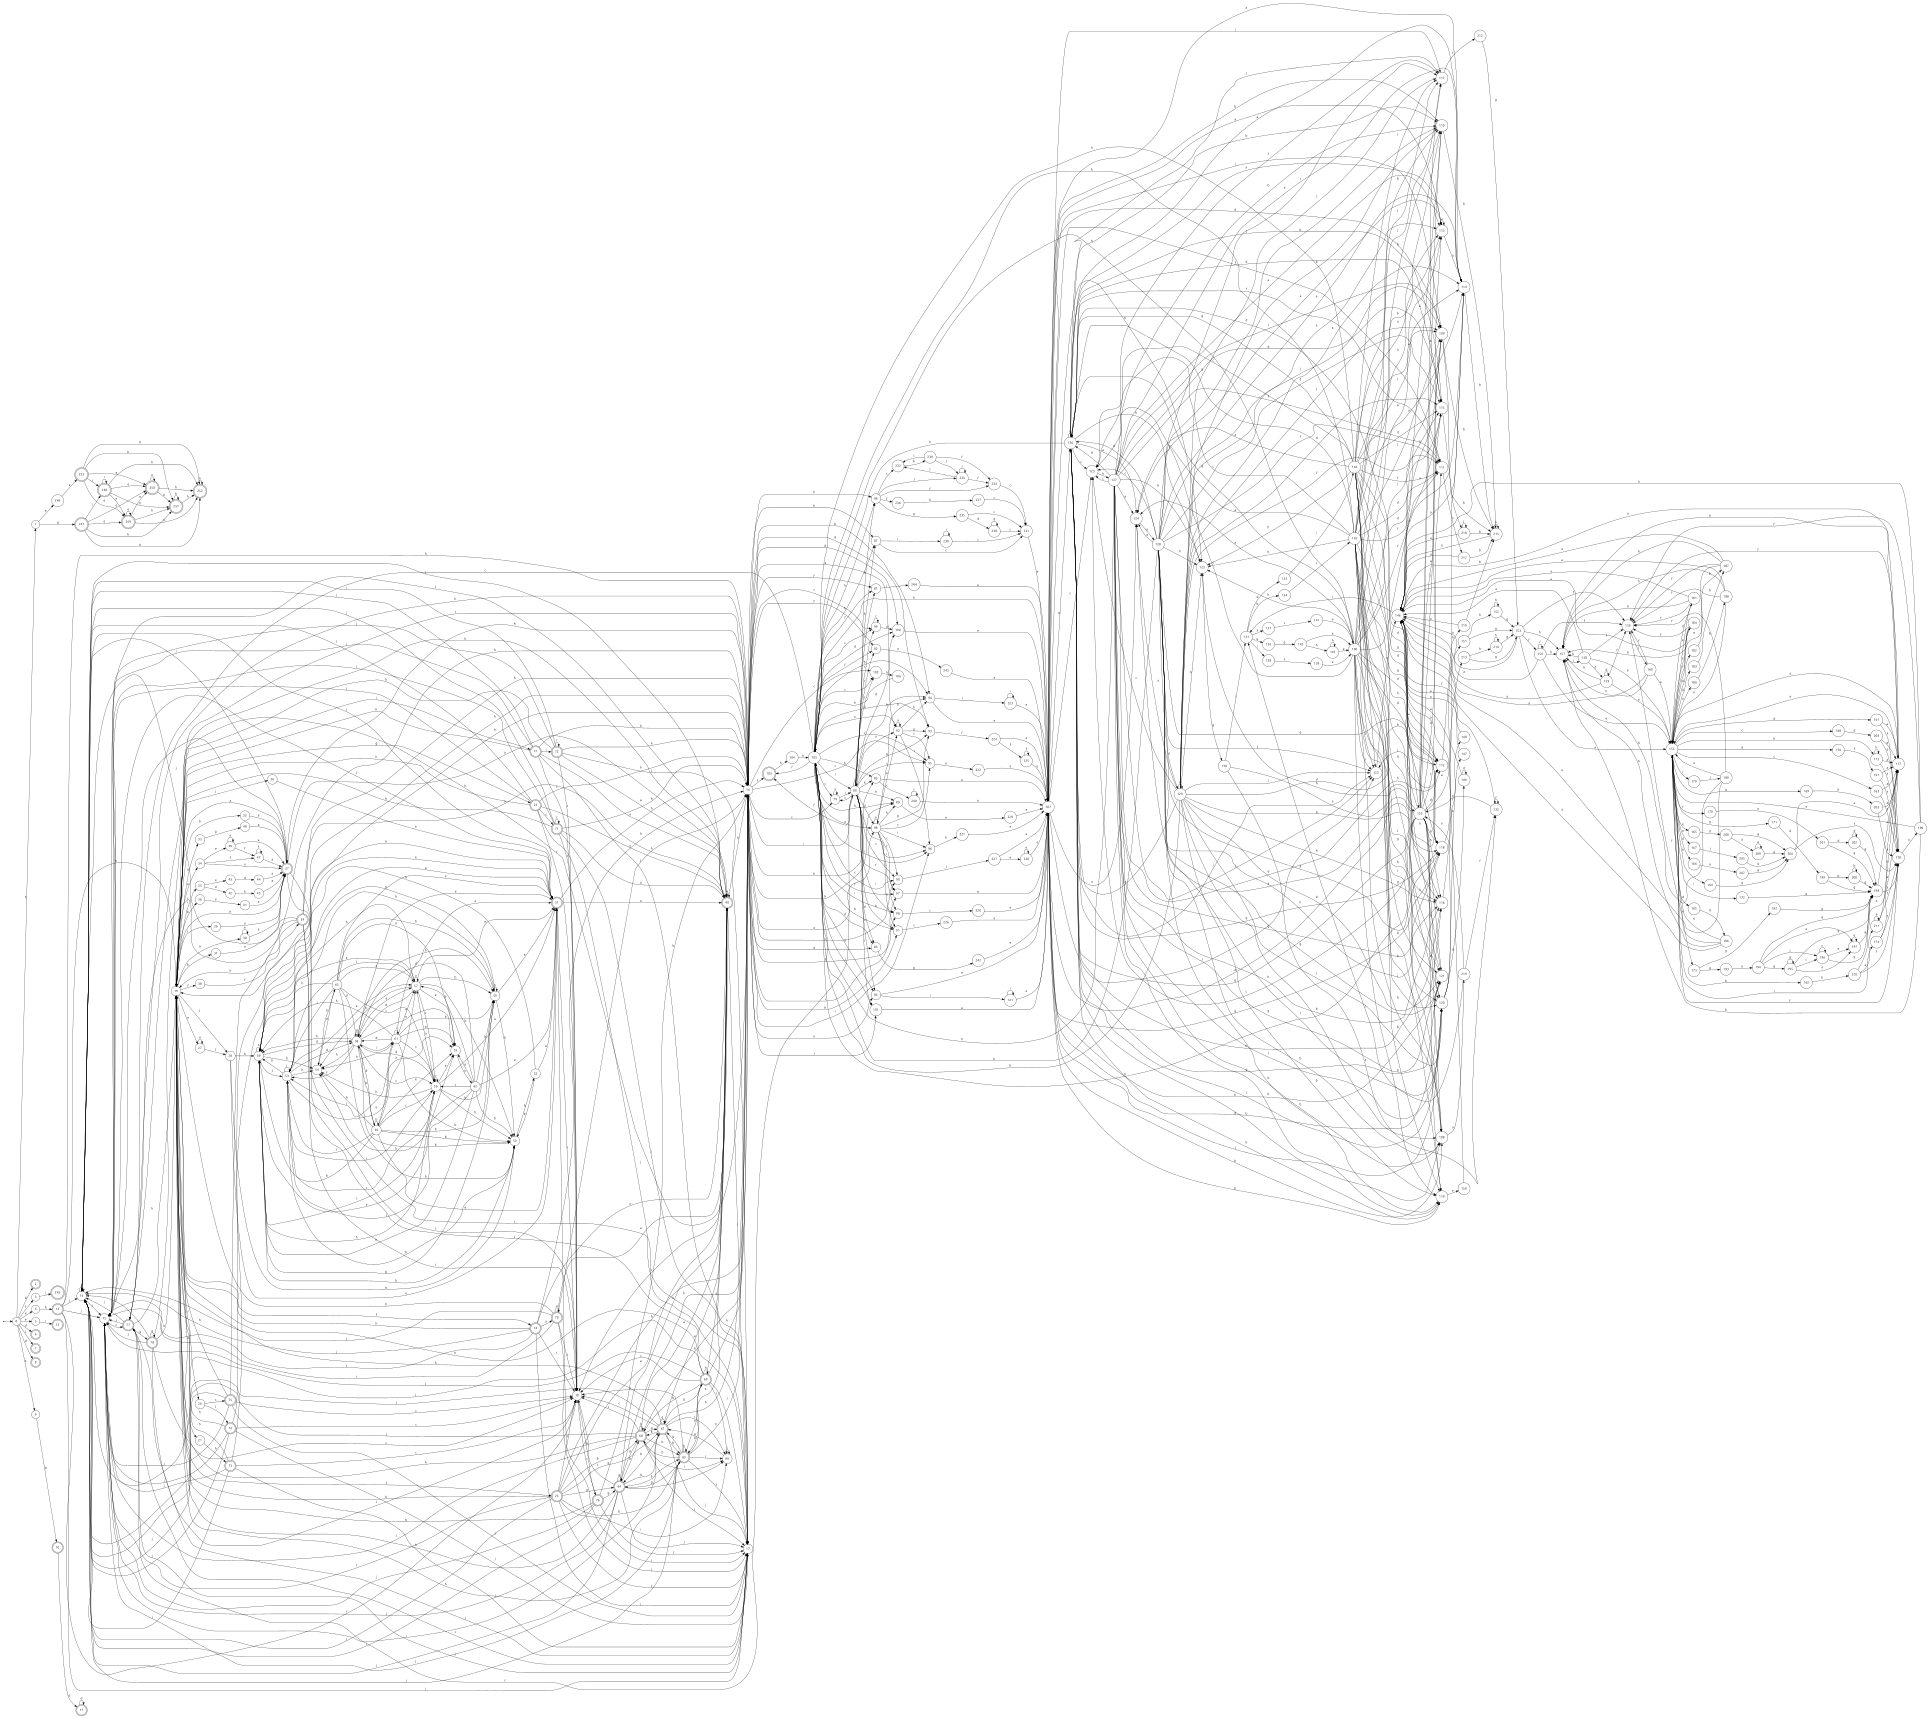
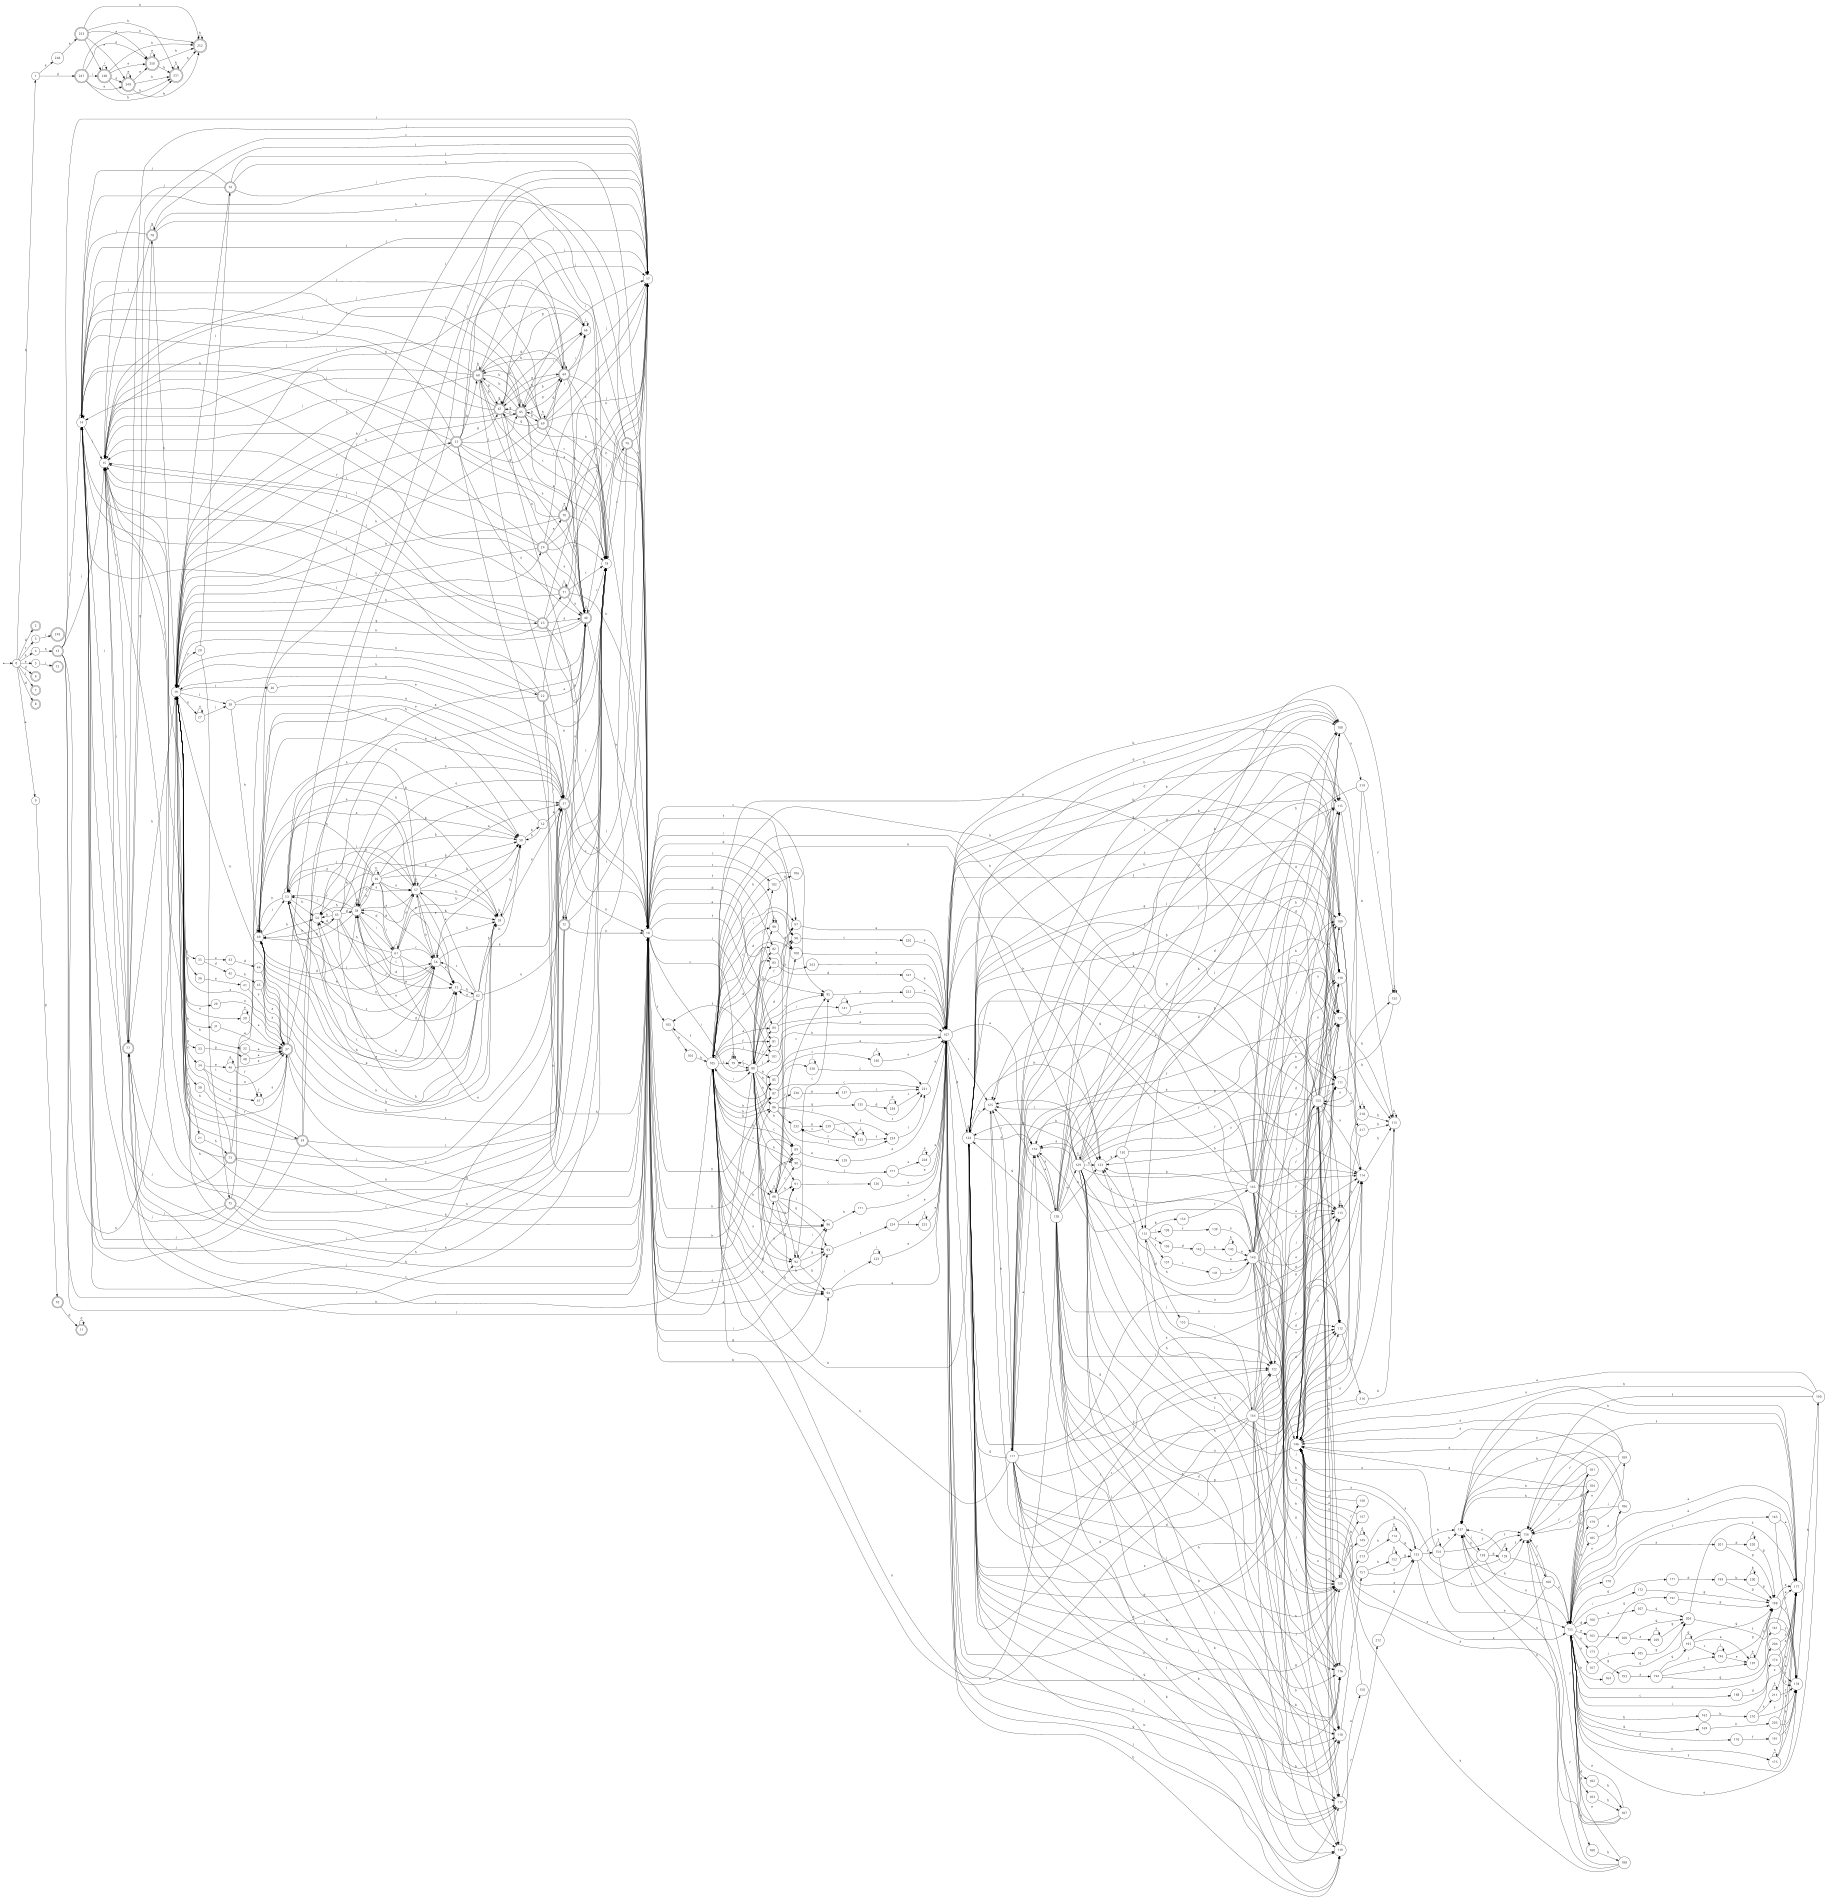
(914, 585) -> none
(769, 774) -> (668, 1025)
(609, 1496) -> (553, 402)
(619, 1512) -> (489, 440)
